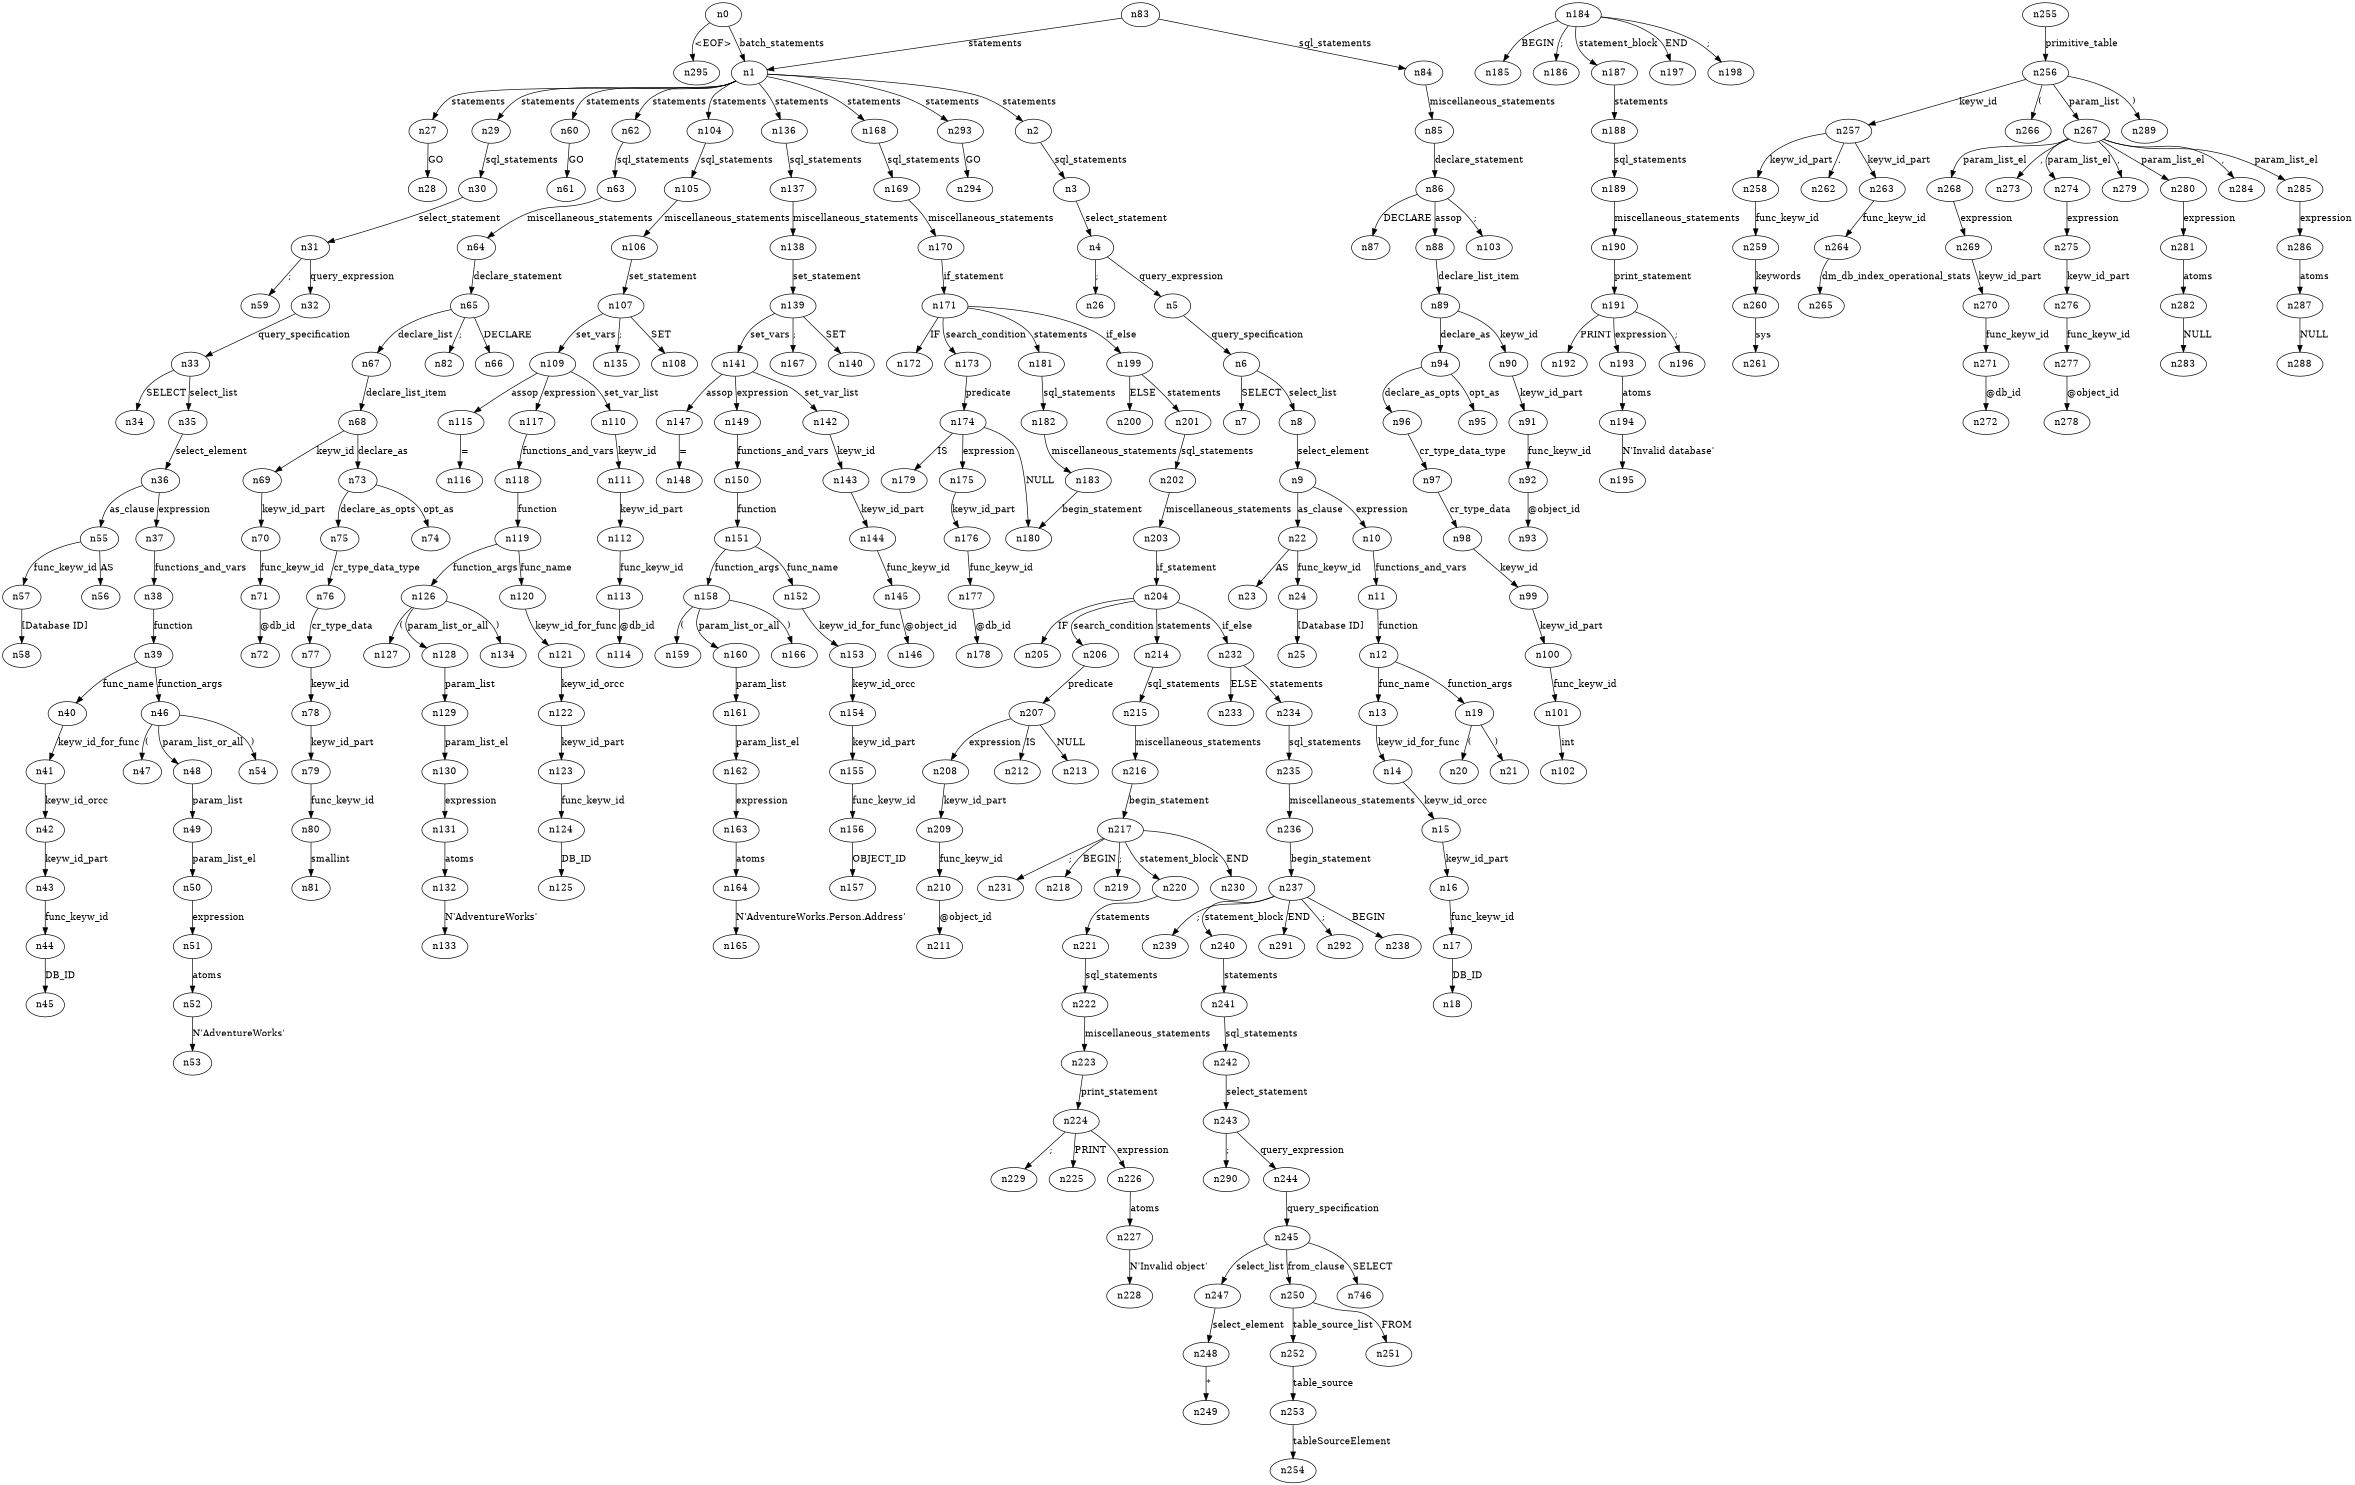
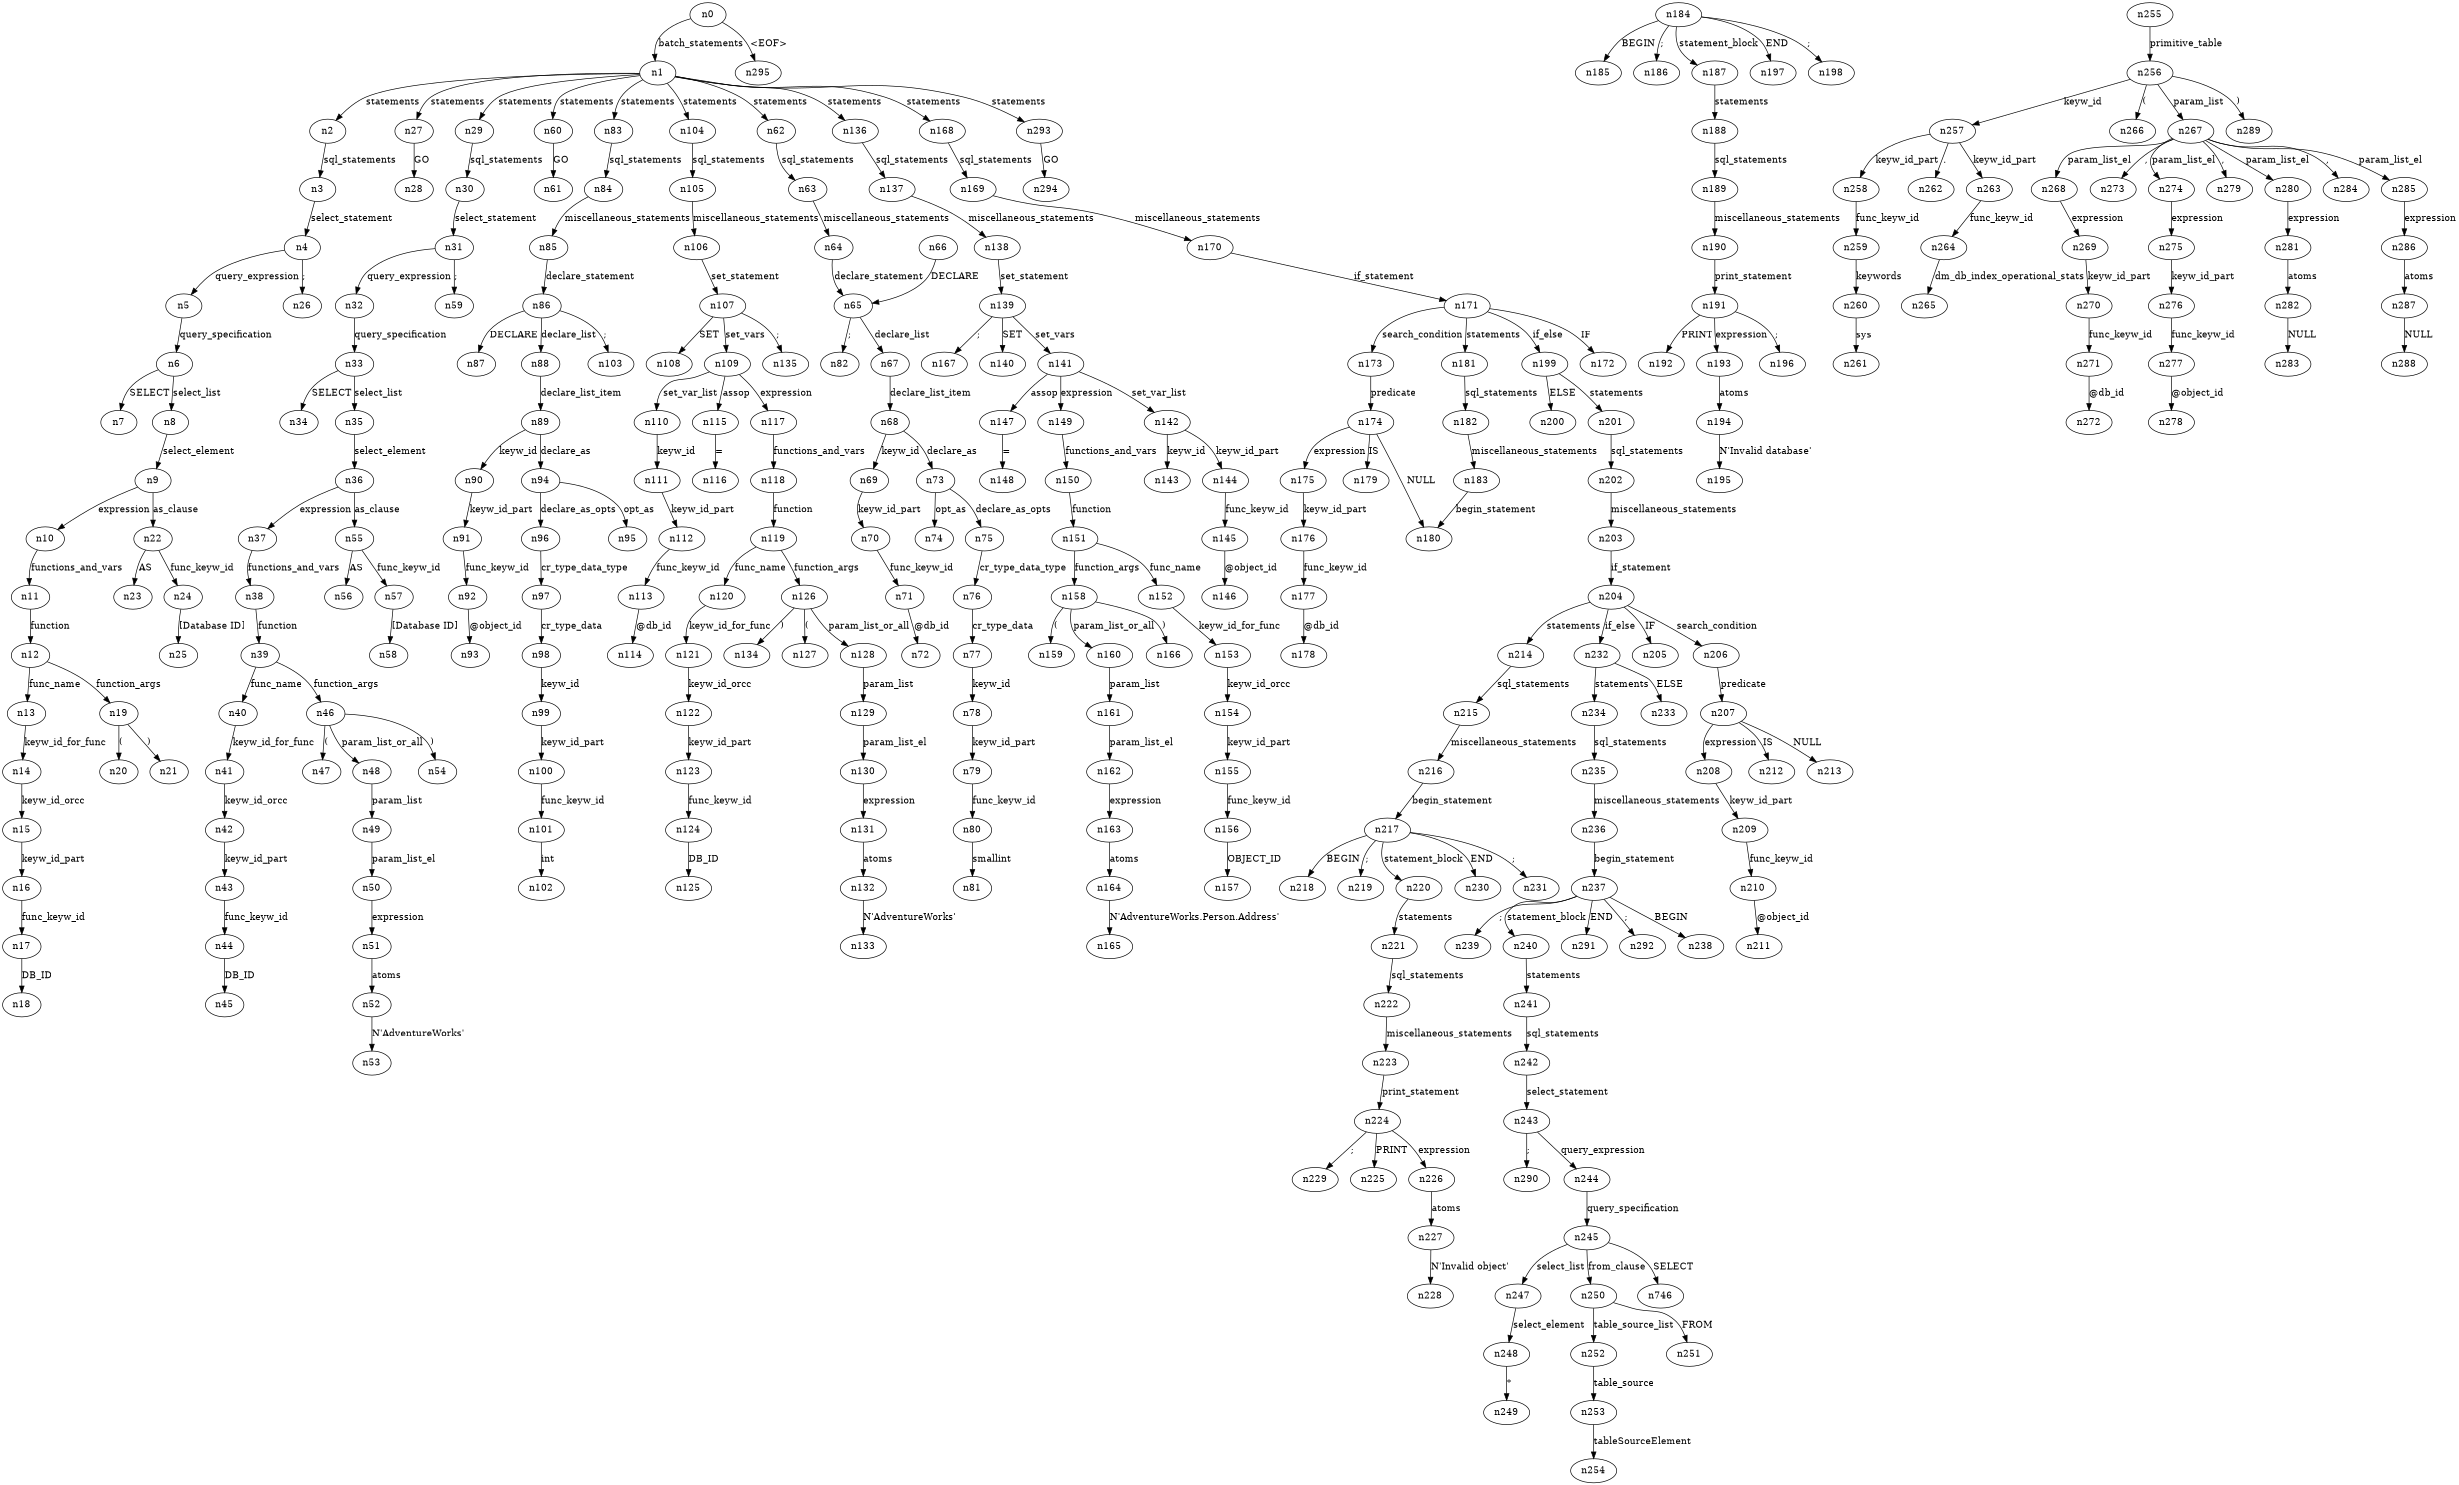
(948, 43) -> (625, 93)
(1449, 219) -> (569, 335)
(481, 332) -> (914, 289)
(858, 507) -> (1205, 443)
